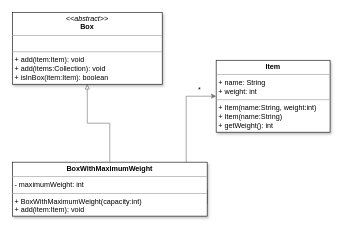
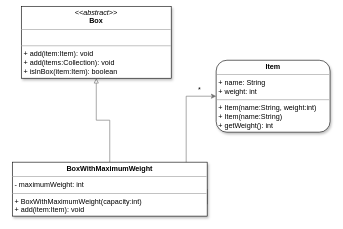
(87, 48) -> (96, 42)
(273, 96) -> (273, 96)
